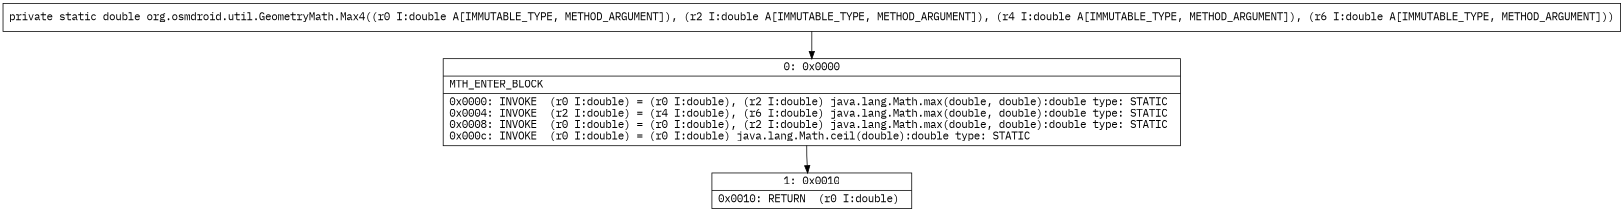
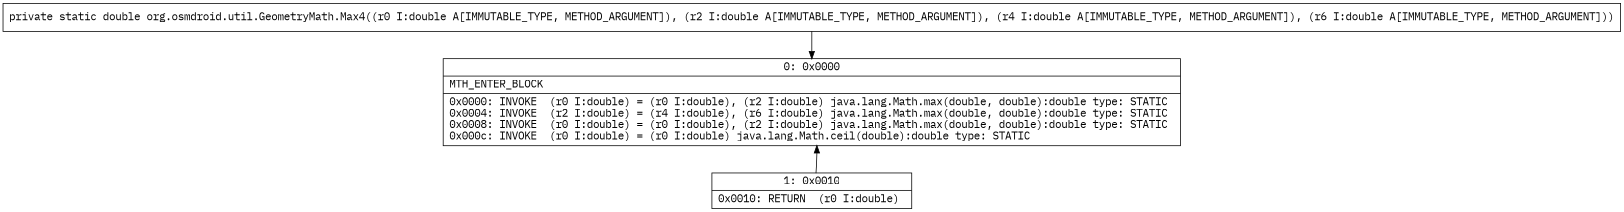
(807, 156) -> (817, 163)
